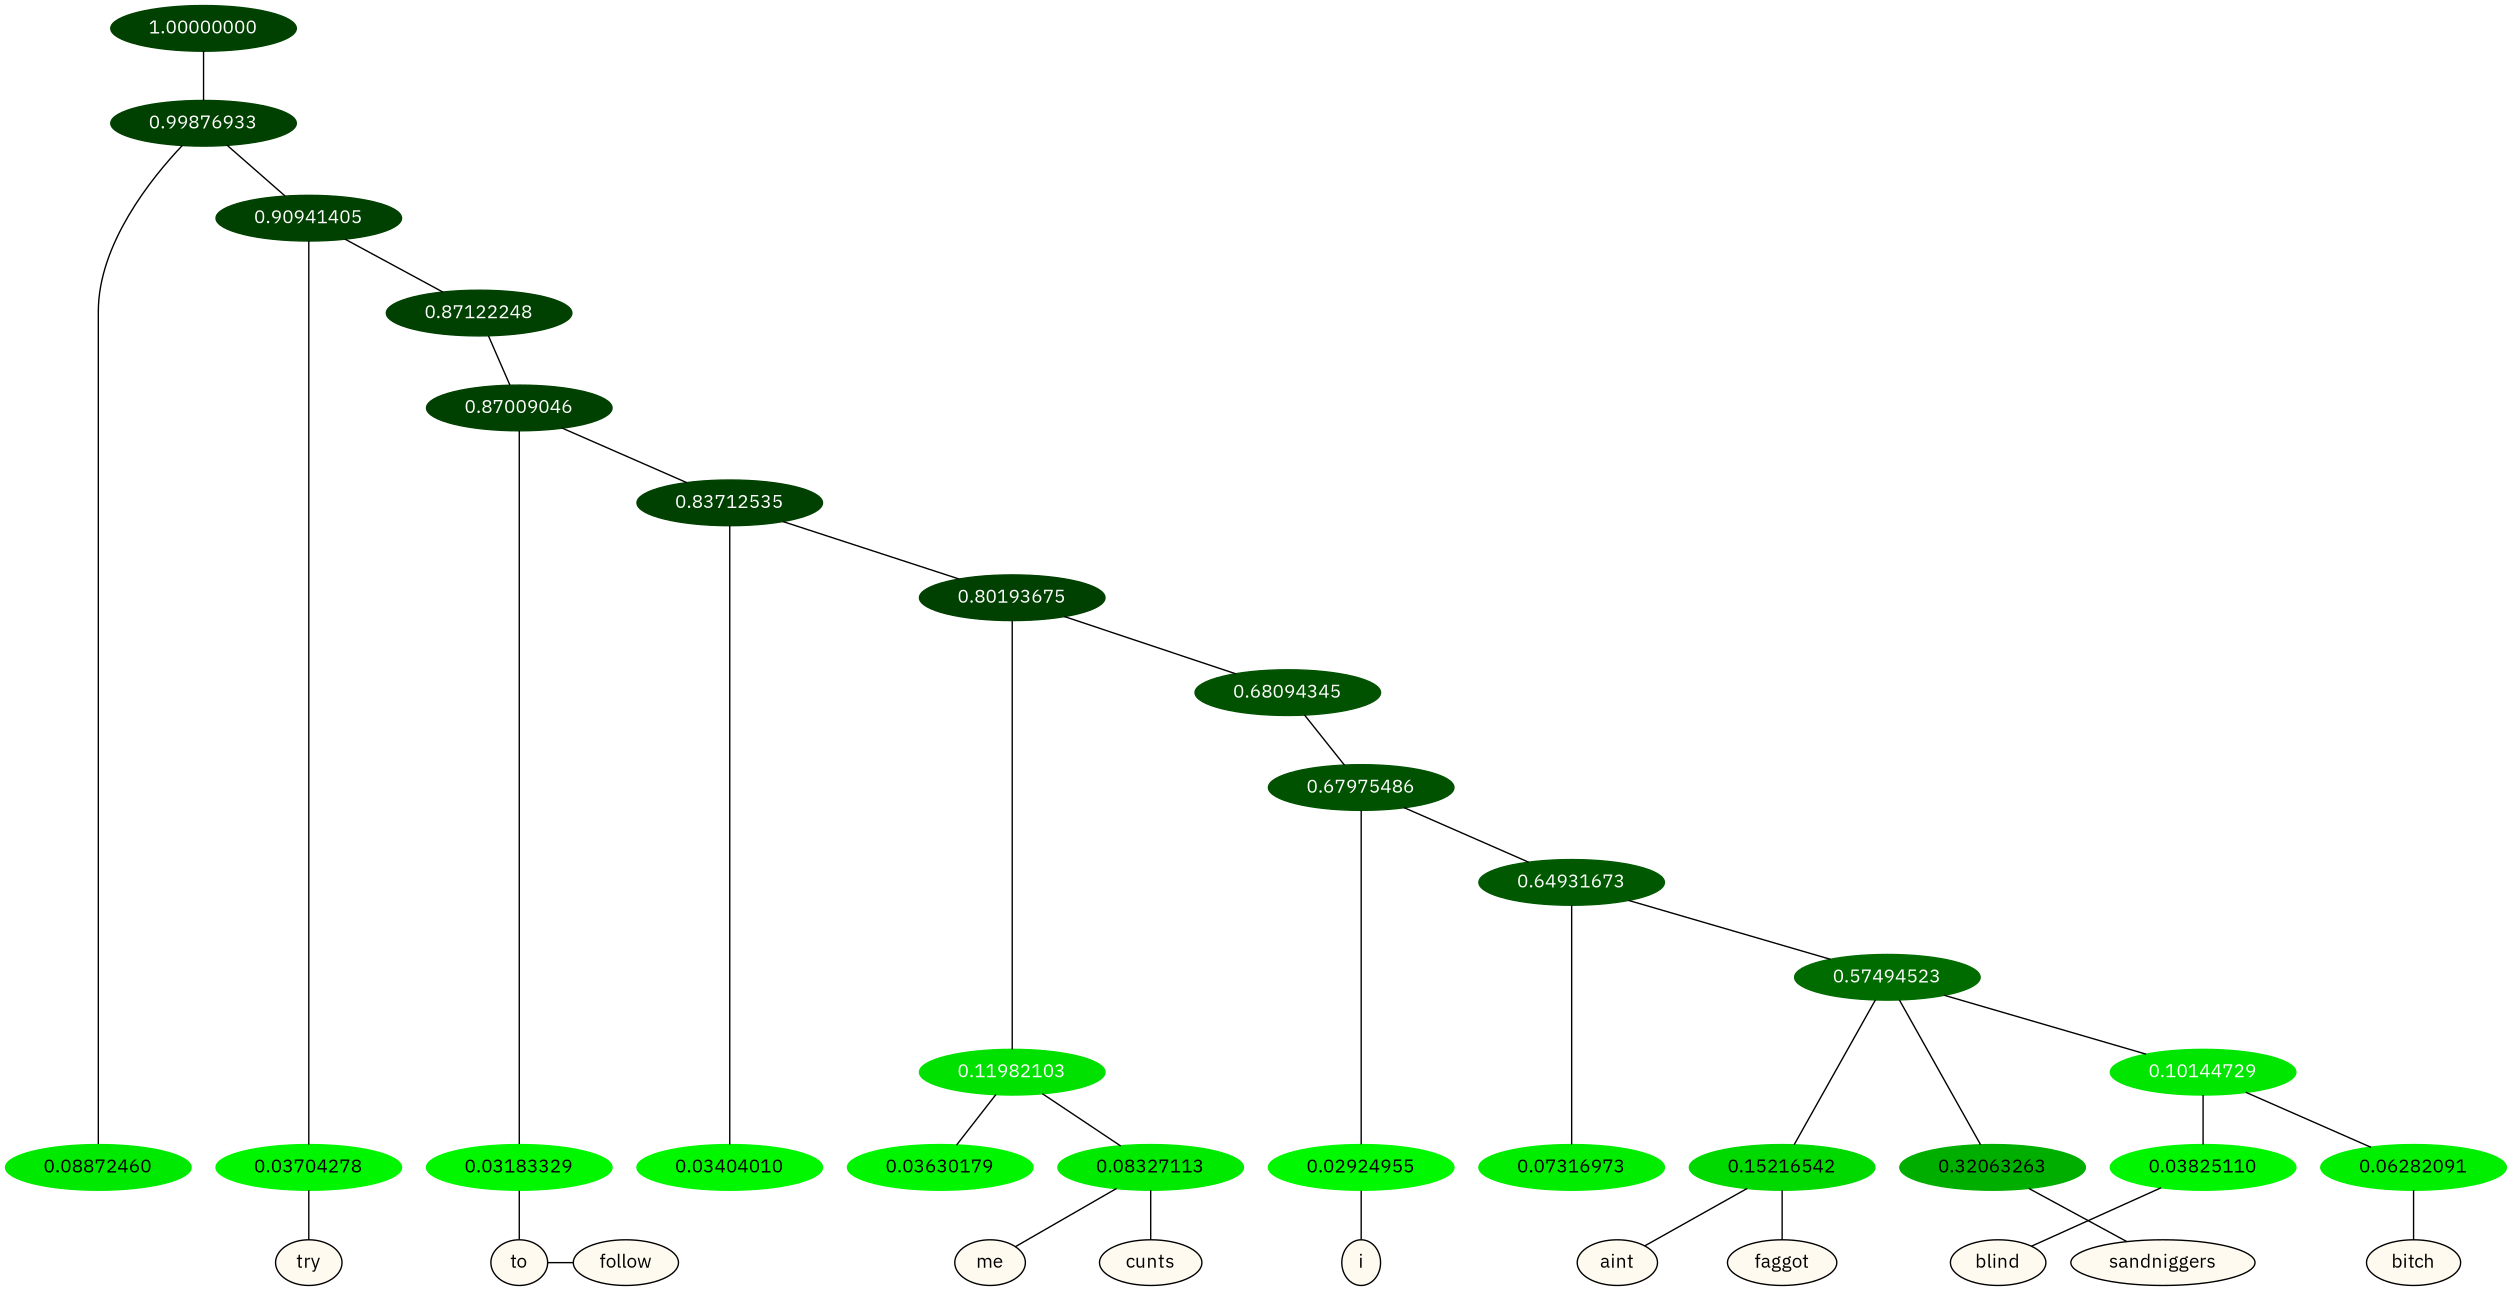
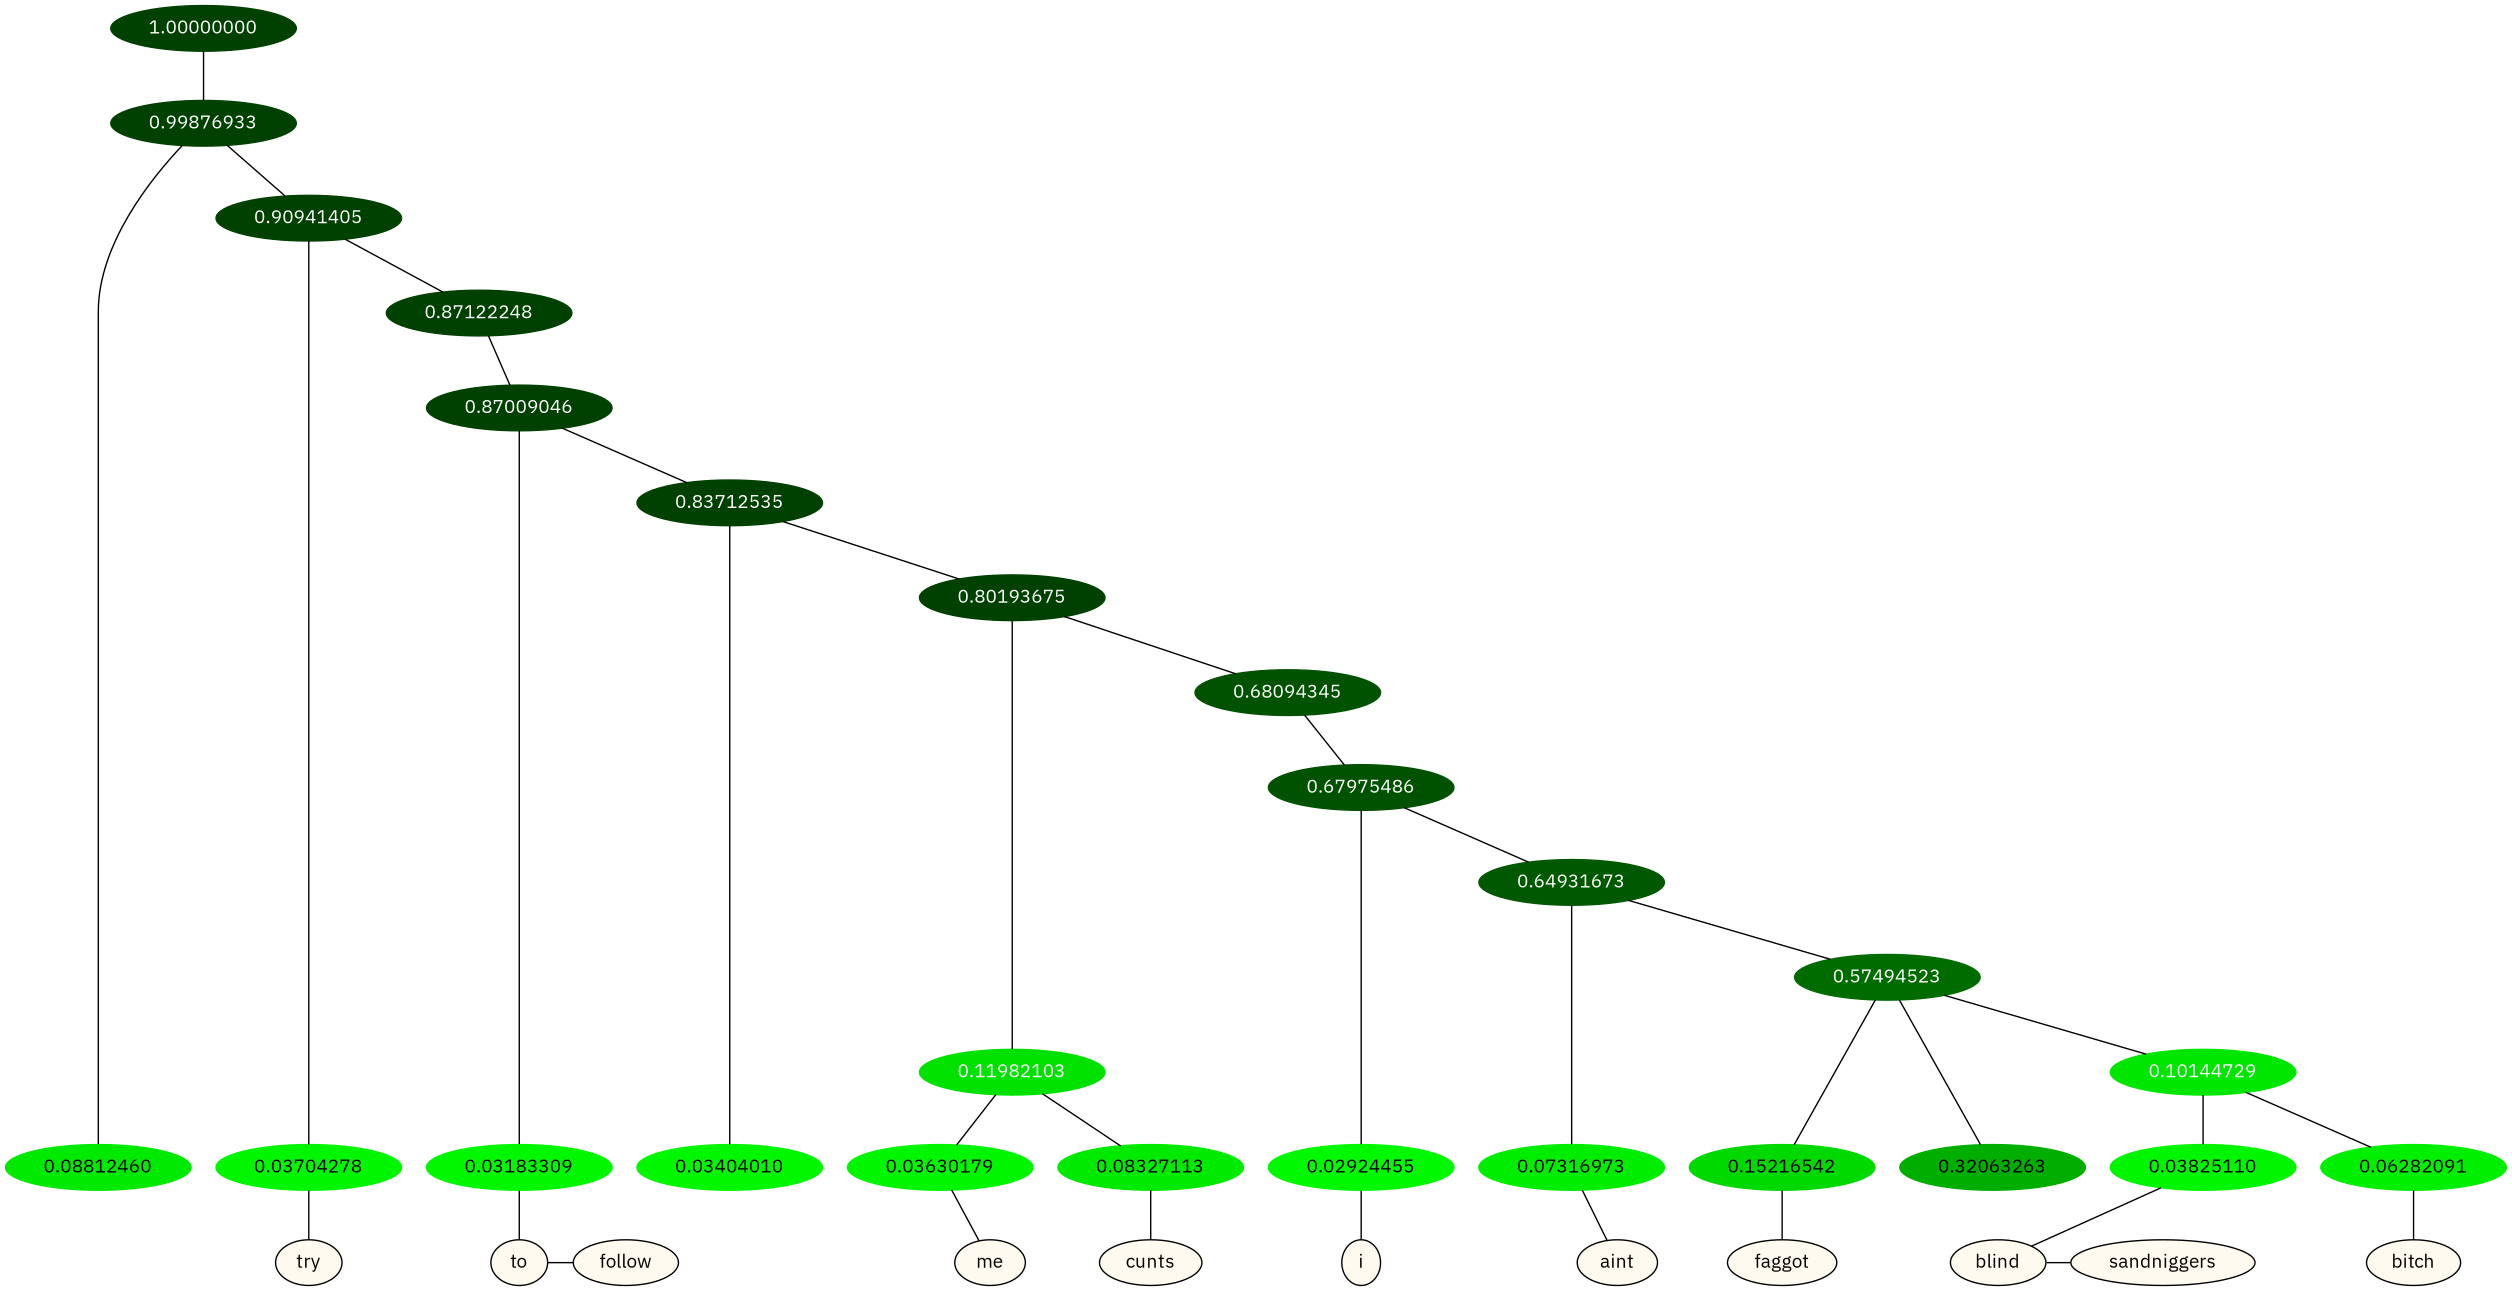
(98, 1167) -> (98, 1167)
(519, 1167) -> (519, 1167)
(1361, 1167) -> (1361, 1167)
(2078, 1215) -> (2059, 1263)
(1696, 1217) -> (1595, 1215)
(1066, 1218) -> (965, 1215)
